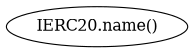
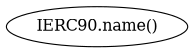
(97, 27) -> (97, 27)
